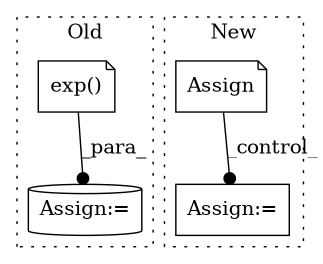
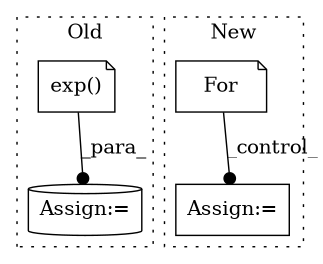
(221, 87) -> (221, 87)
